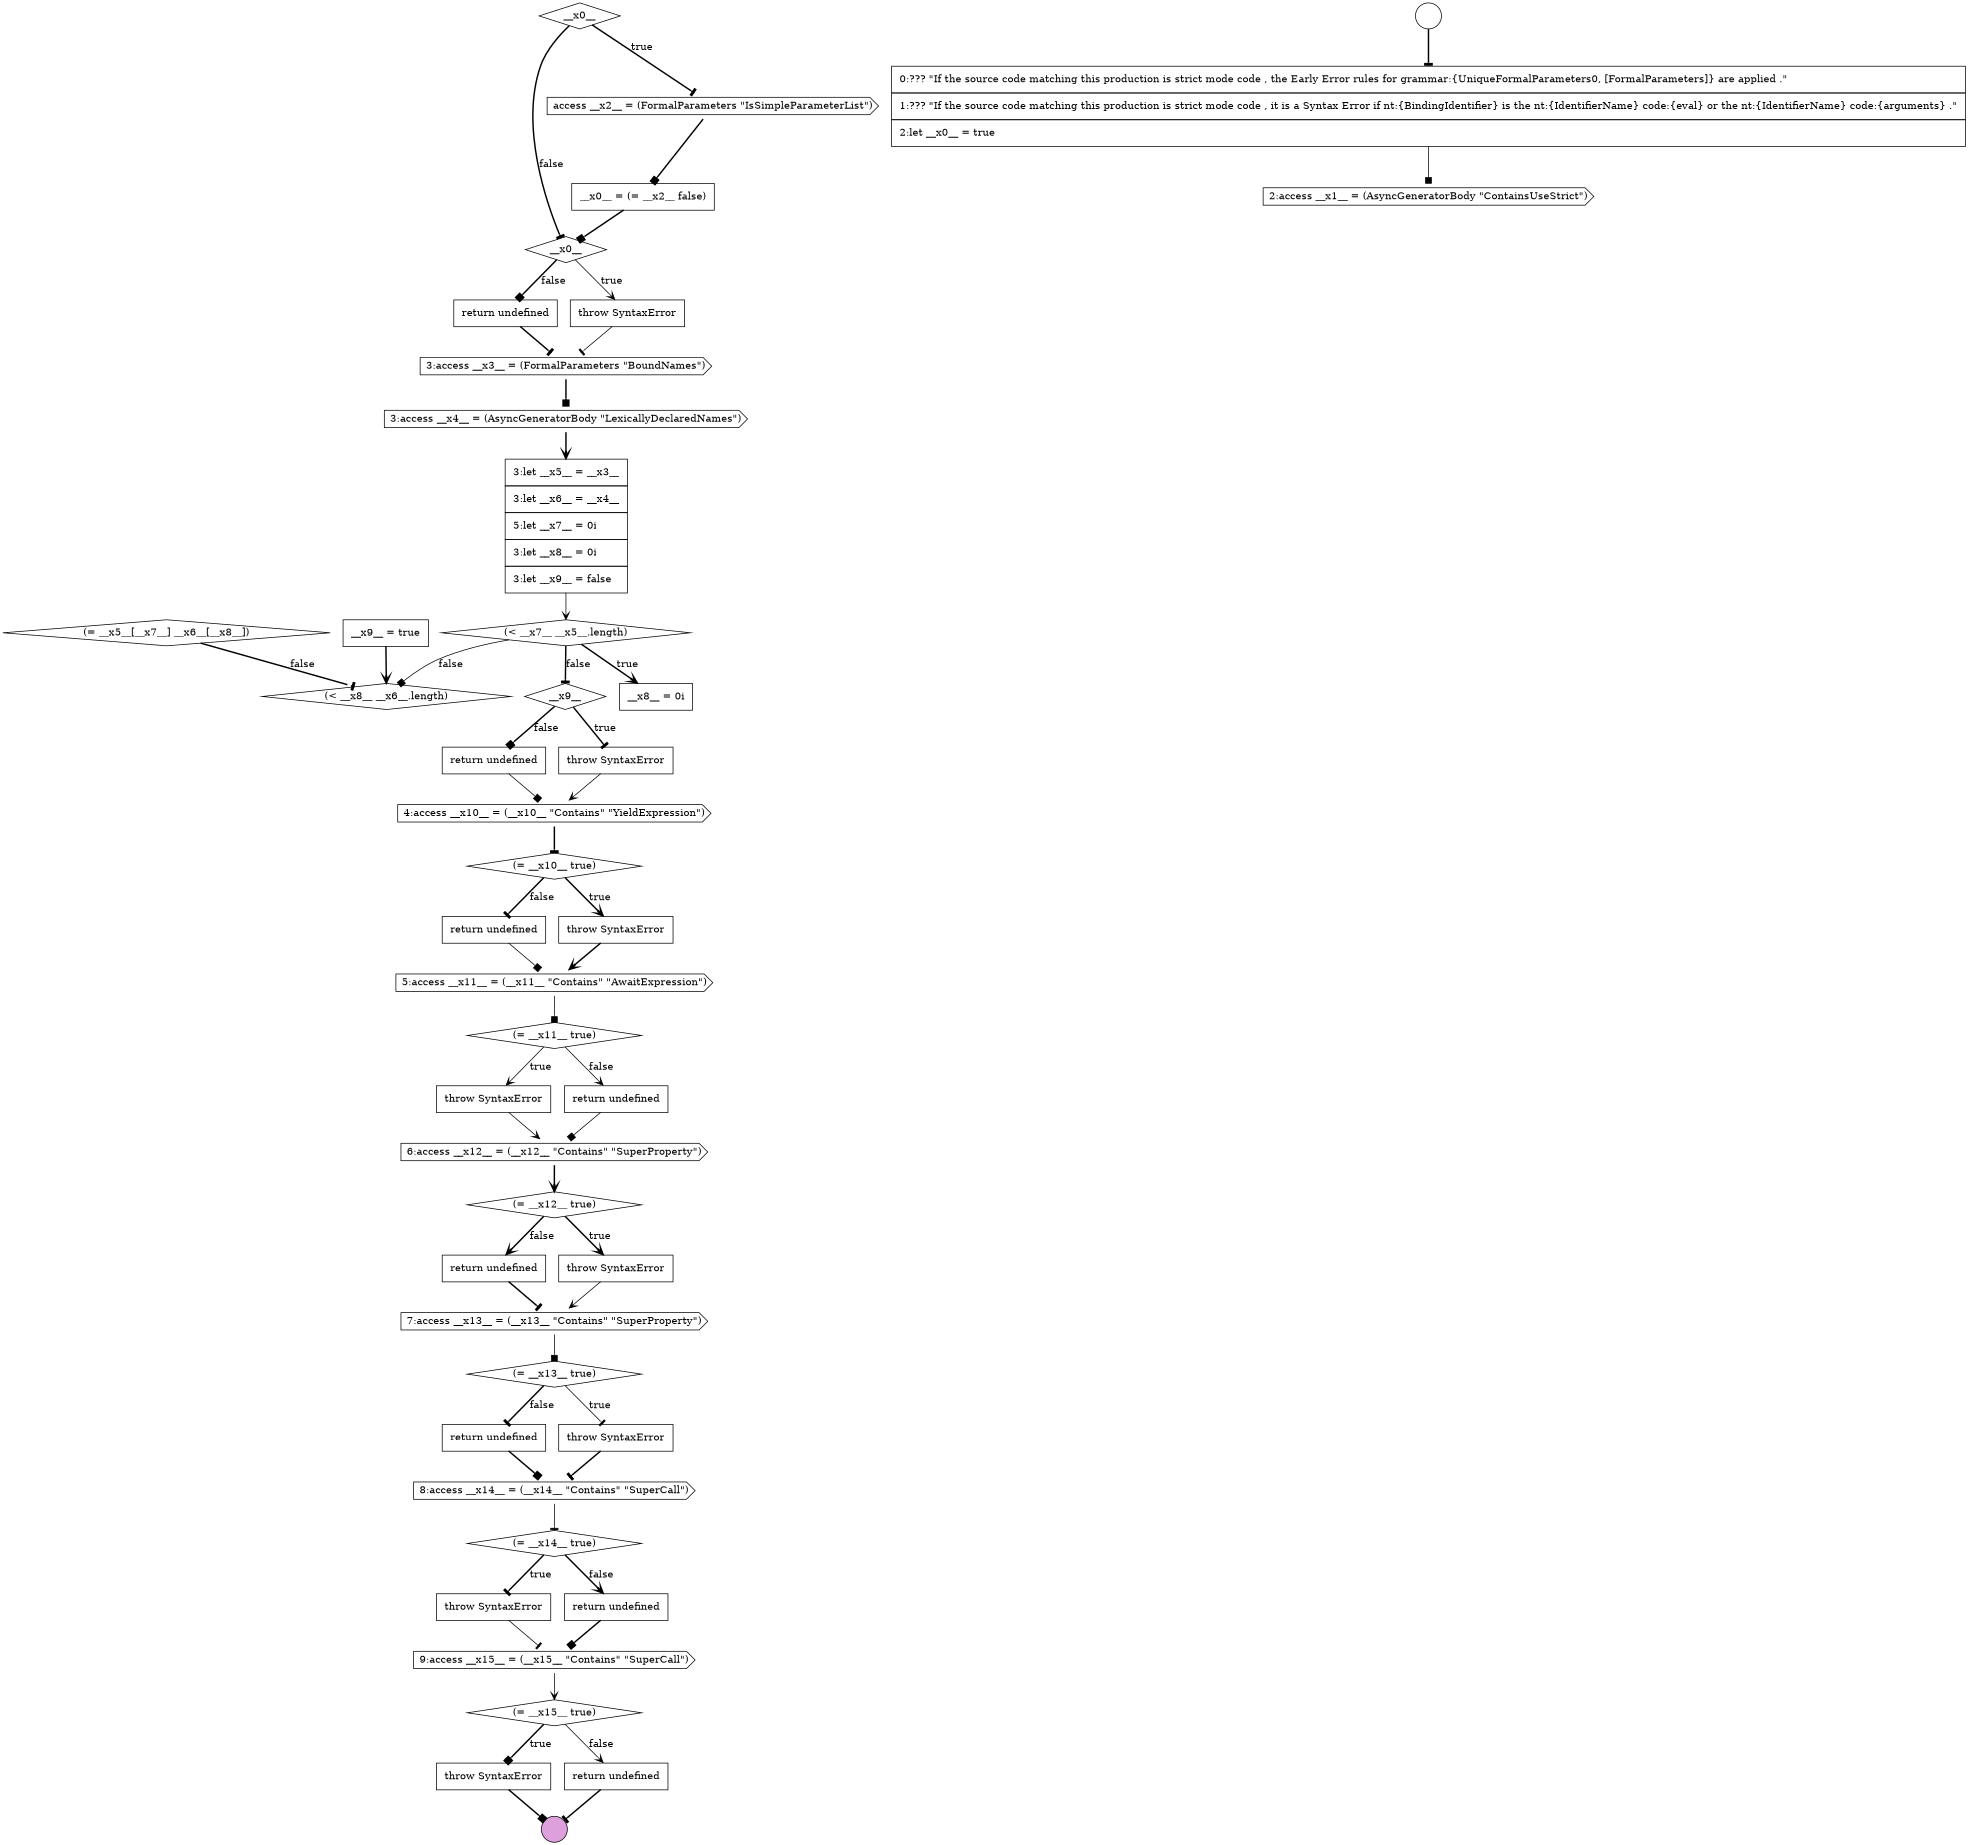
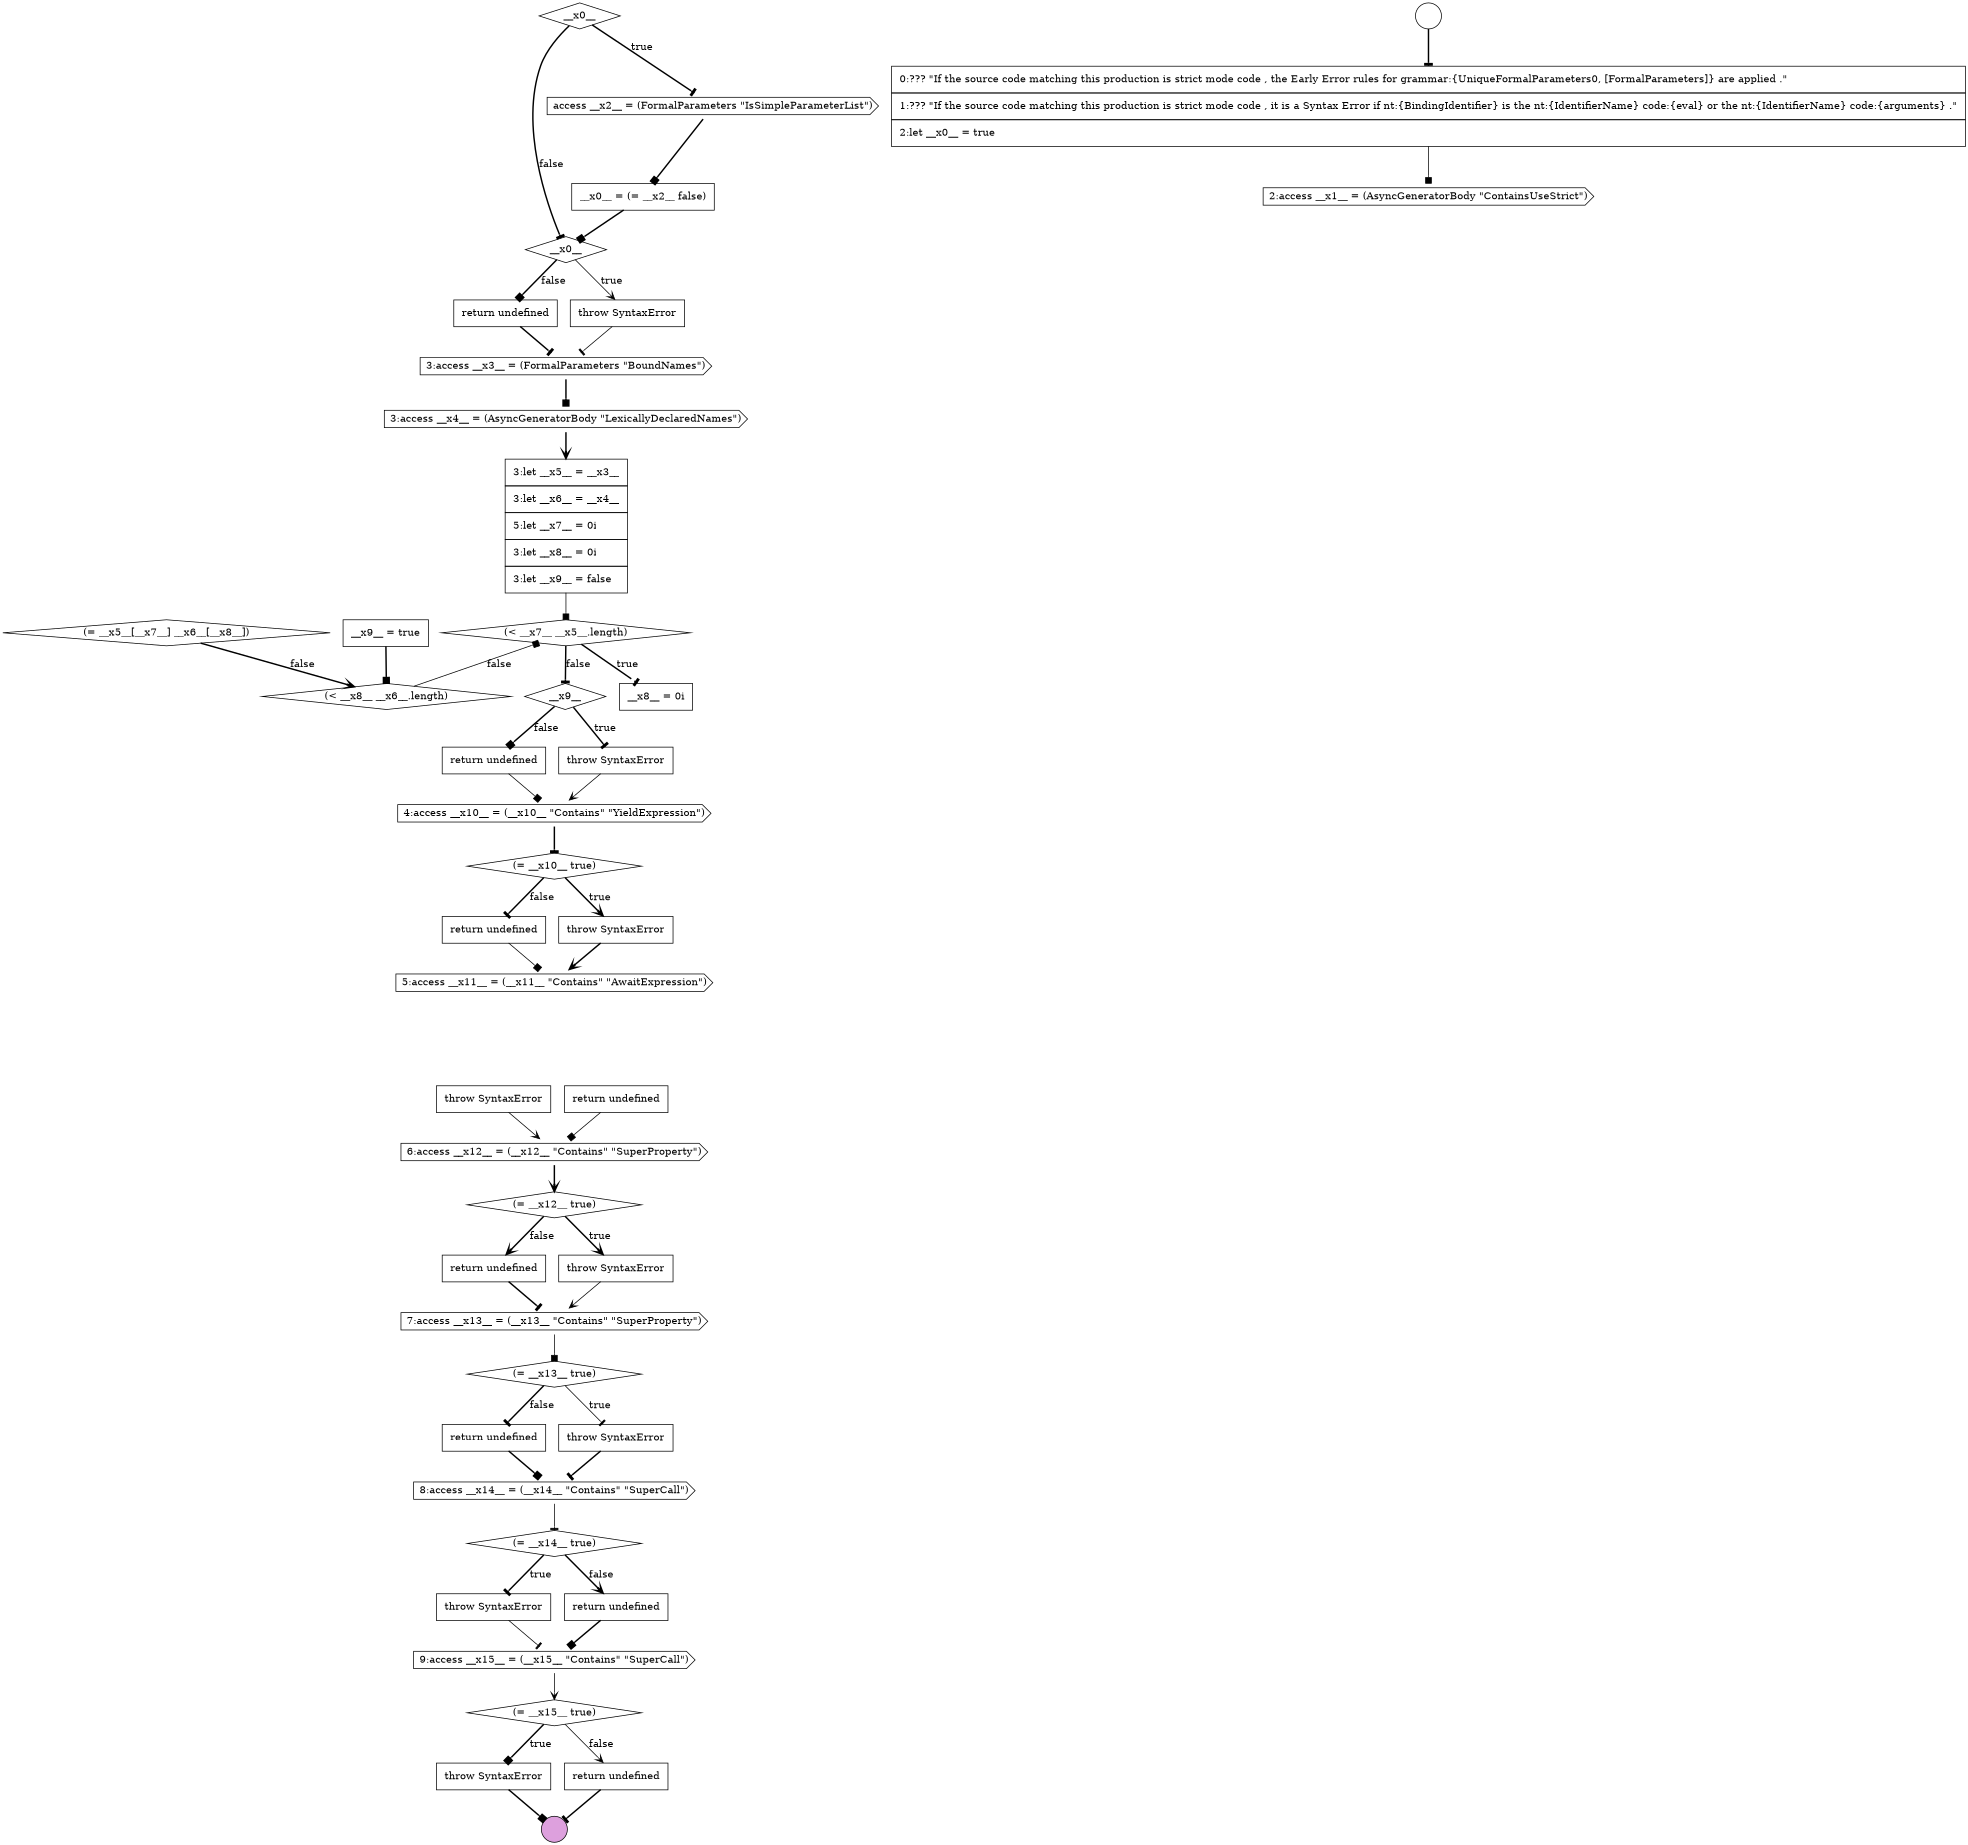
(566, 603) -> (566, 603)
(454, 653) -> (473, 666)
(386, 661) -> (386, 661)
(606, 662) -> (606, 662)
(274, 664) -> (274, 664)
(554, 1035) -> none
